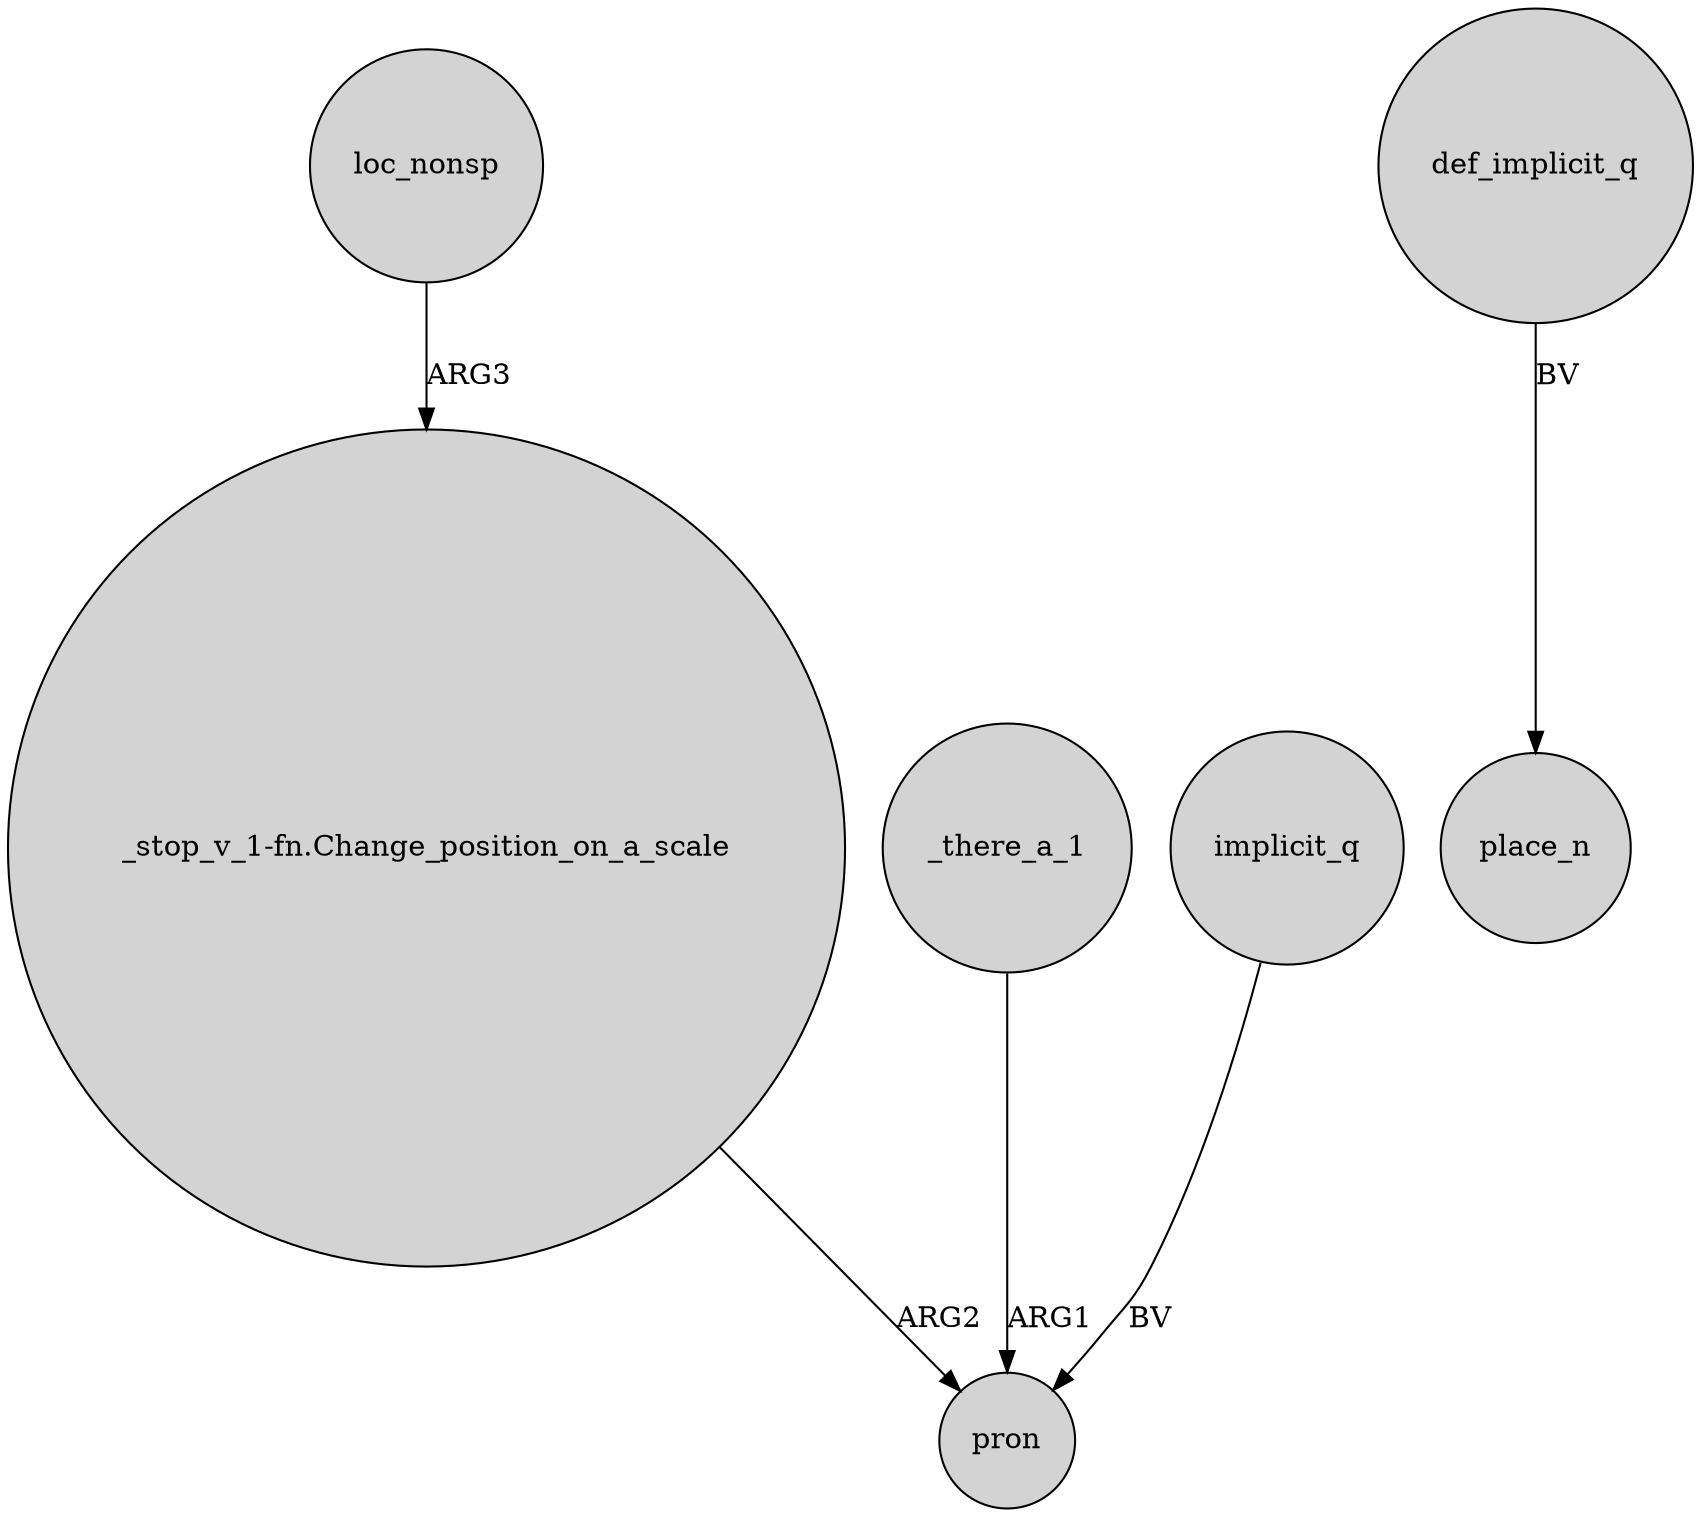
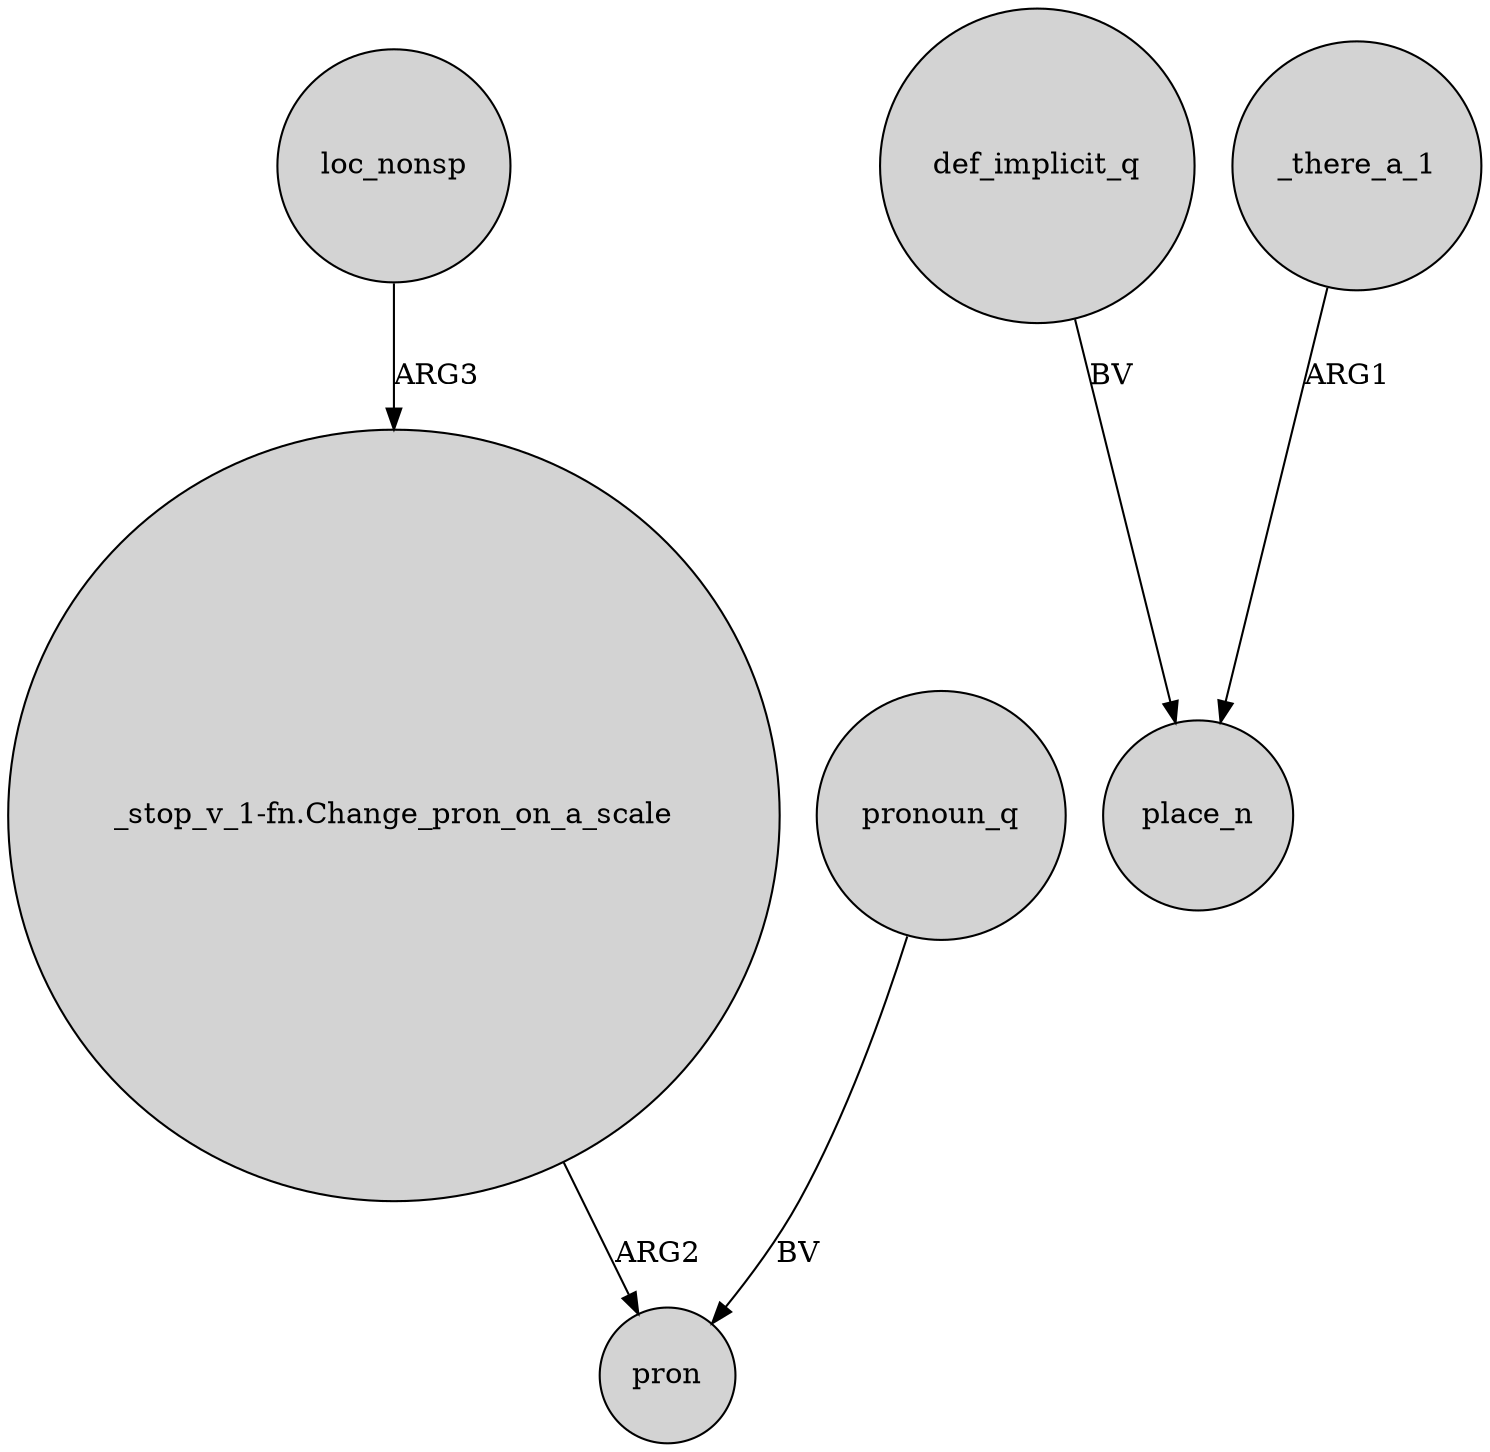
(427, 848) -> (394, 815)
(1287, 848) -> (941, 815)
(1007, 1162) -> (1277, 495)
